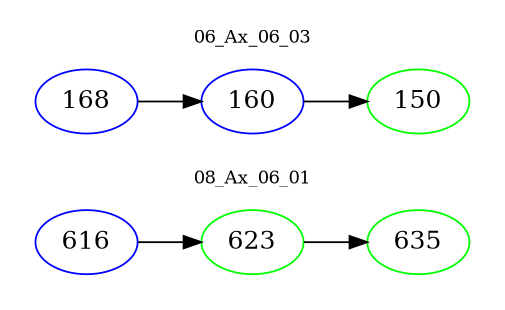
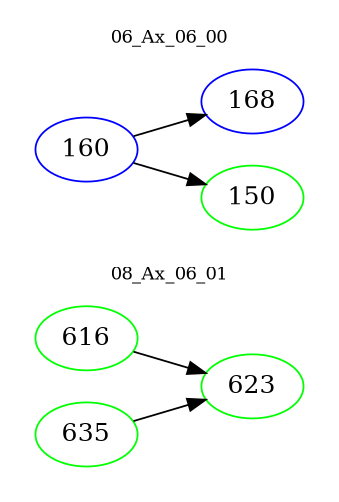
(252, 38) -> (169, 38)
(161, 101) -> (161, 128)
(87, 242) -> (87, 338)
(327, 242) -> (161, 413)
